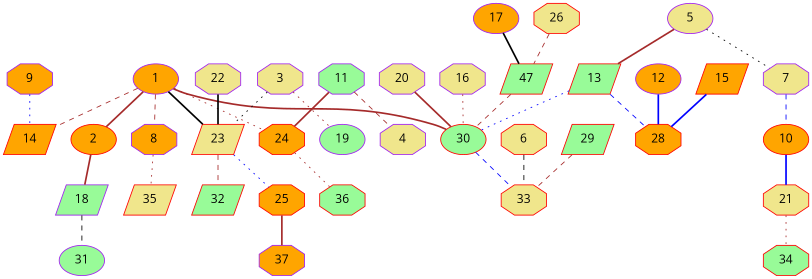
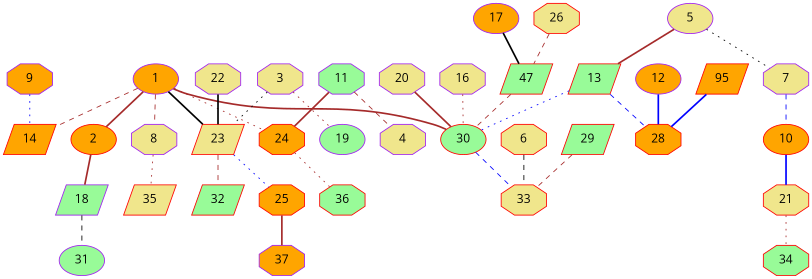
(722, 79) -> (722, 79)
(154, 139) -> (154, 139)
